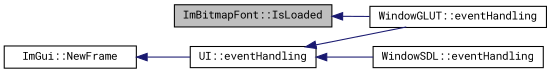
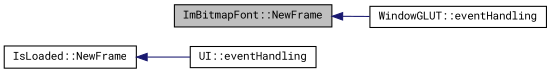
(253, 16) -> (253, 16)
(361, 36) -> none
(70, 57) -> (70, 57)
(458, 57) -> none
